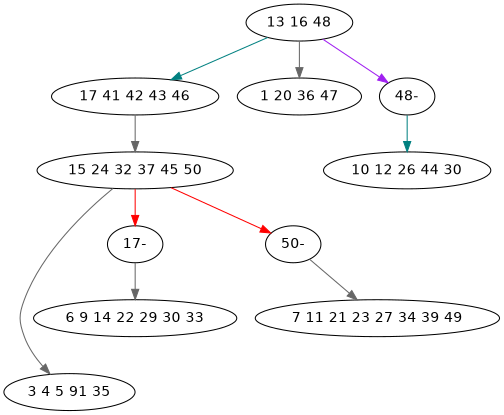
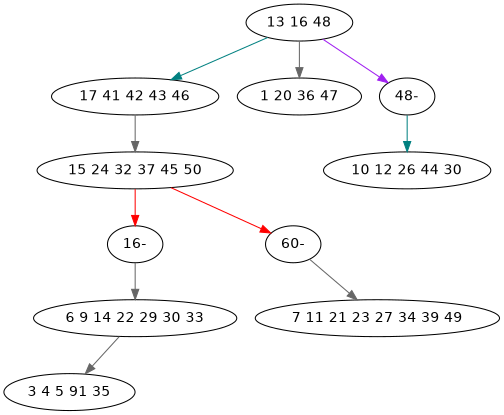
(135, 244) -> (135, 244)
(293, 244) -> (293, 244)
(40, 268) -> (106, 351)
